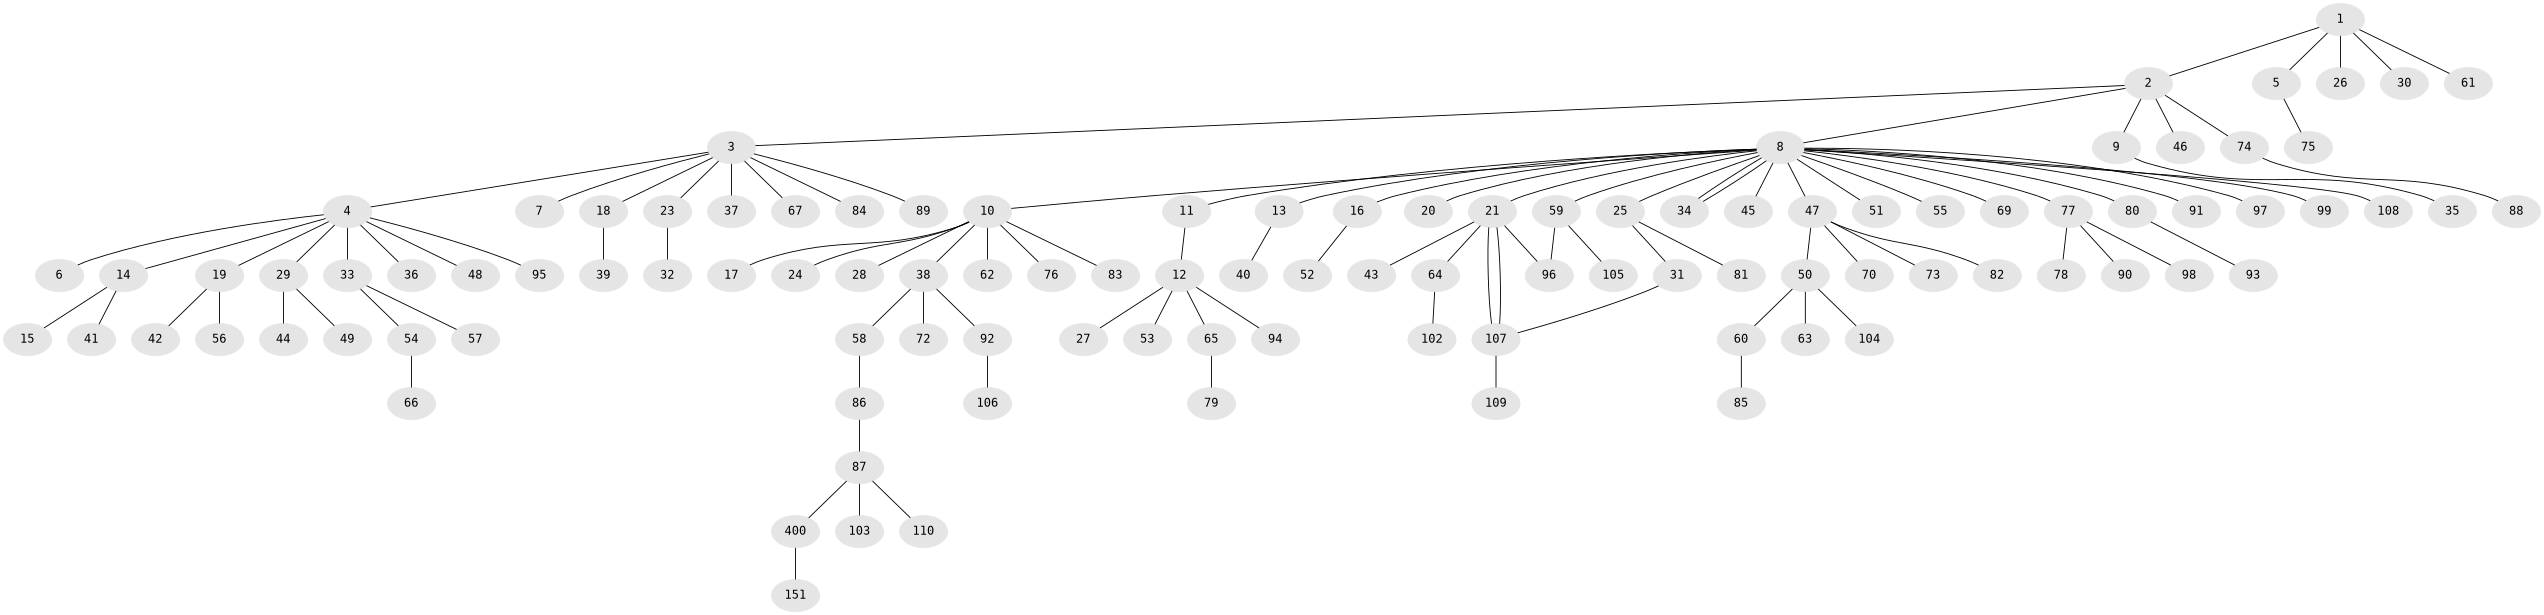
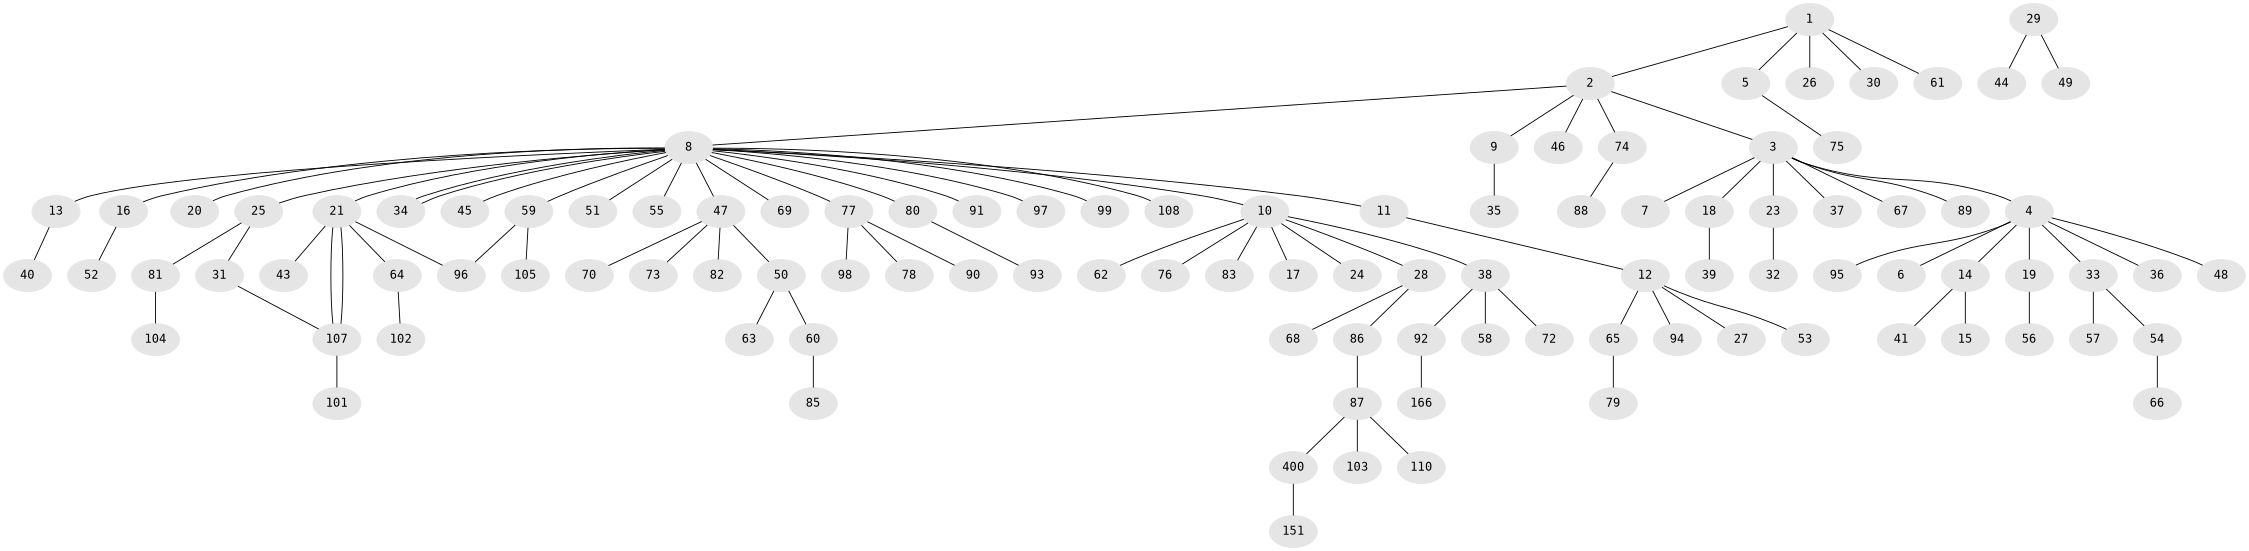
(860, 212) -> none
(316, 243) -> none
(1837, 307) -> (156, 308)
(156, 340) -> none
none -> (1293, 340)
(860, 372) -> (1389, 307)
(988, 404) -> (1421, 404)
(1496, 404) -> (337, 404)
